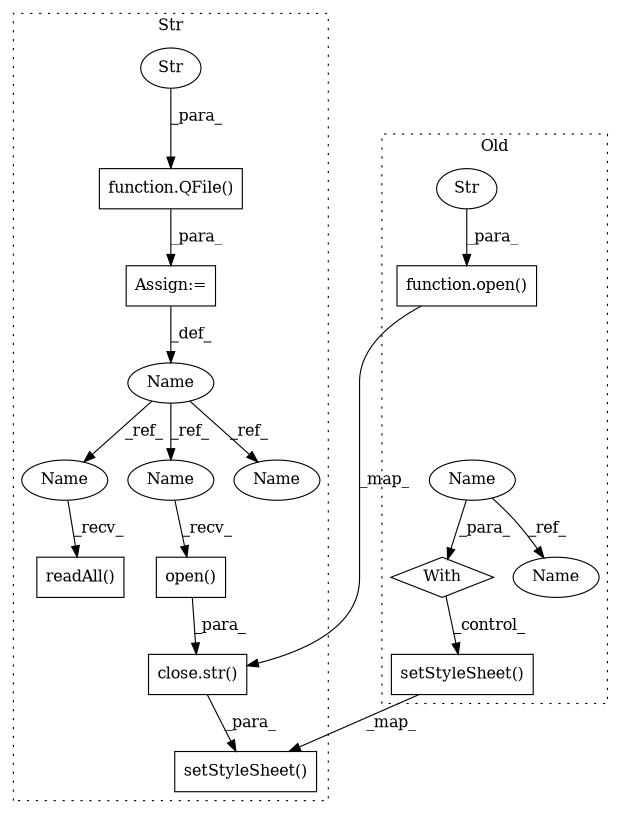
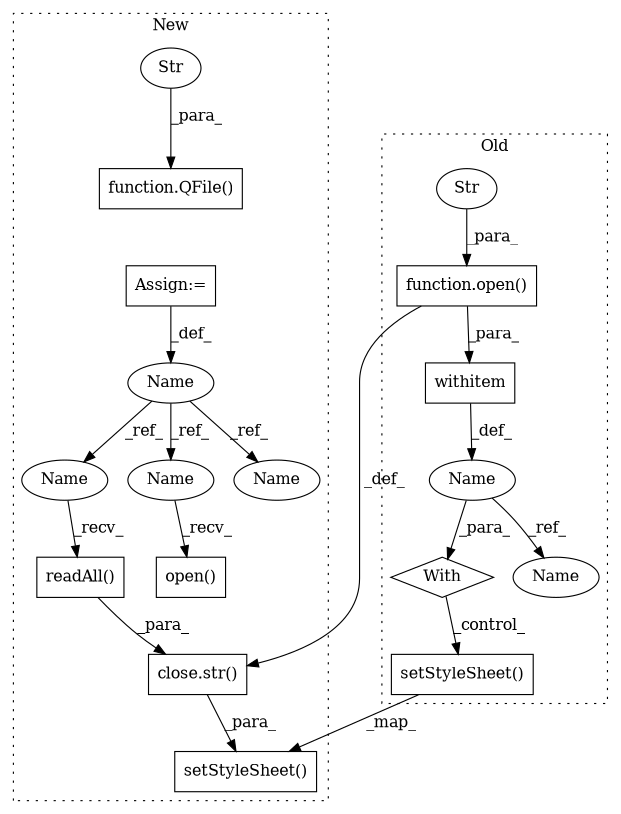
(171, 26) -> (171, 26)
(171, 232) -> none
none -> (470, 383)
(385, 480) -> (385, 480)
(194, 620) -> (126, 624)
